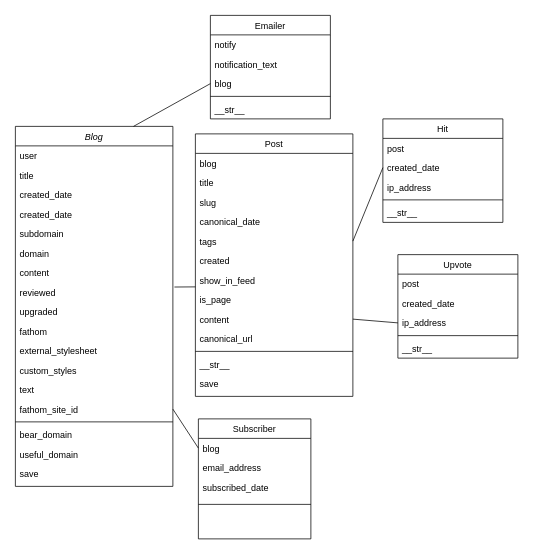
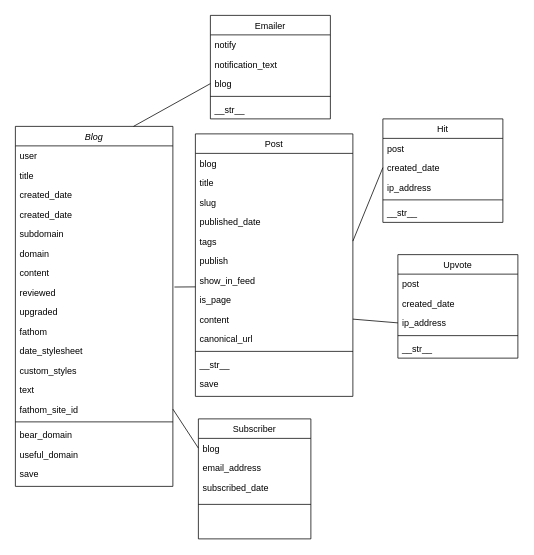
(232, 222) -> (232, 222)
(217, 261) -> (215, 261)
(65, 351) -> (56, 351)
